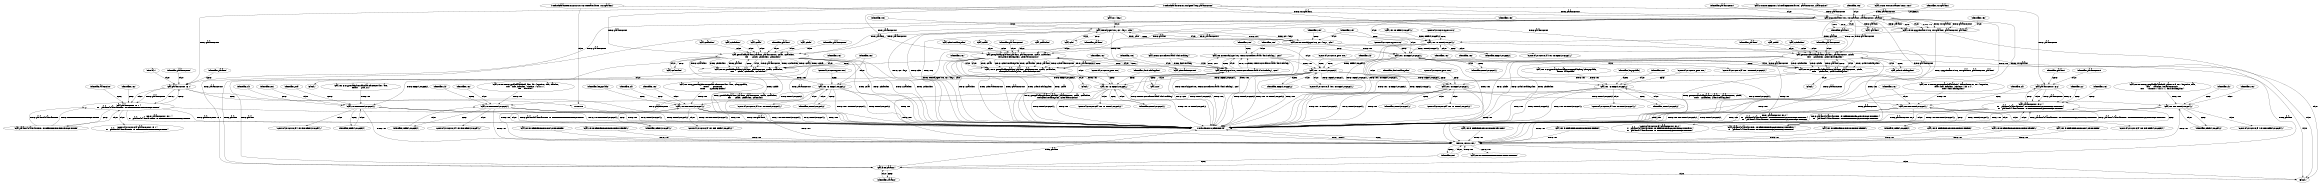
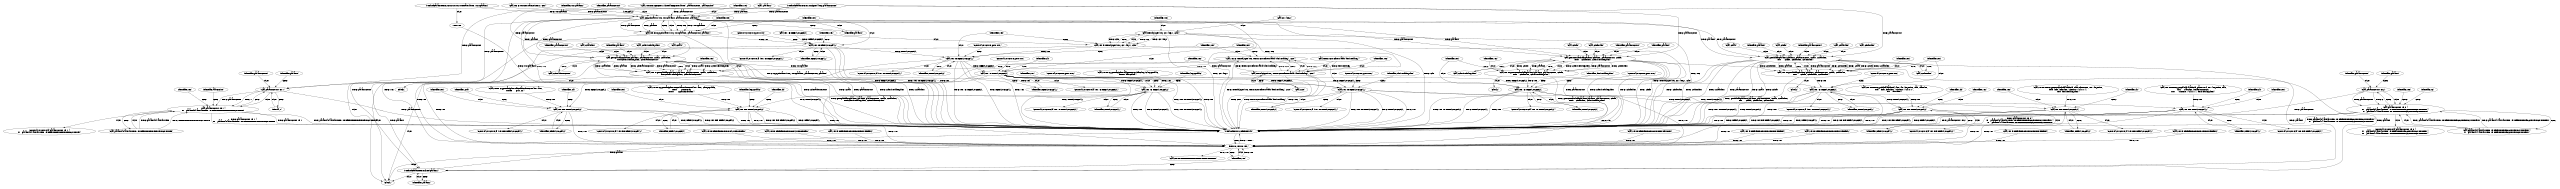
(1664, 8) -> none
(1862, 24) -> (725, 12)
(1069, 42) -> none
(426, 101) -> (278, 98)
(886, 168) -> (421, 171)
